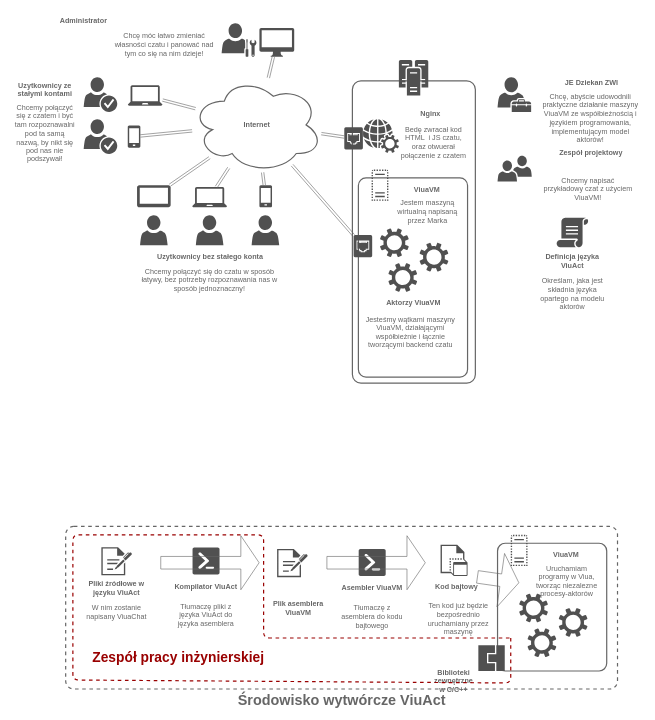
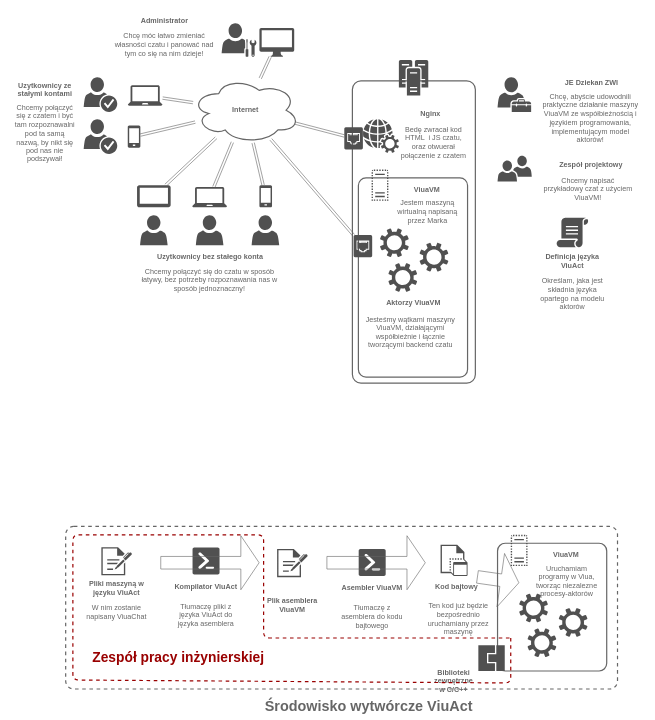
(84, 18) -> (165, 18)
(257, 125) -> (246, 110)
(591, 153) -> (591, 165)
(117, 588) -> (117, 588)
(299, 608) -> (293, 605)
(342, 701) -> (369, 707)
